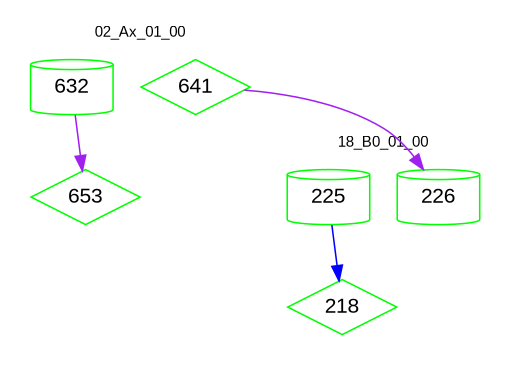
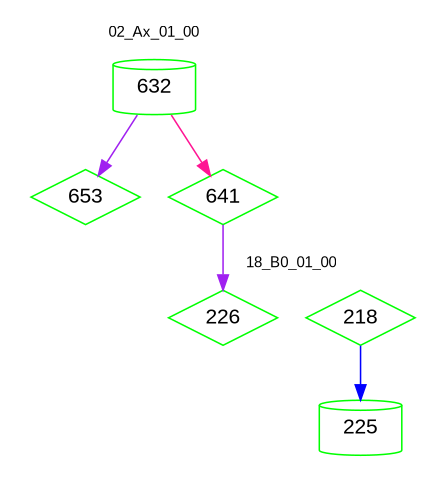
none -> (187, 139)
(438, 197) -> (223, 318)
(334, 245) -> (361, 365)
